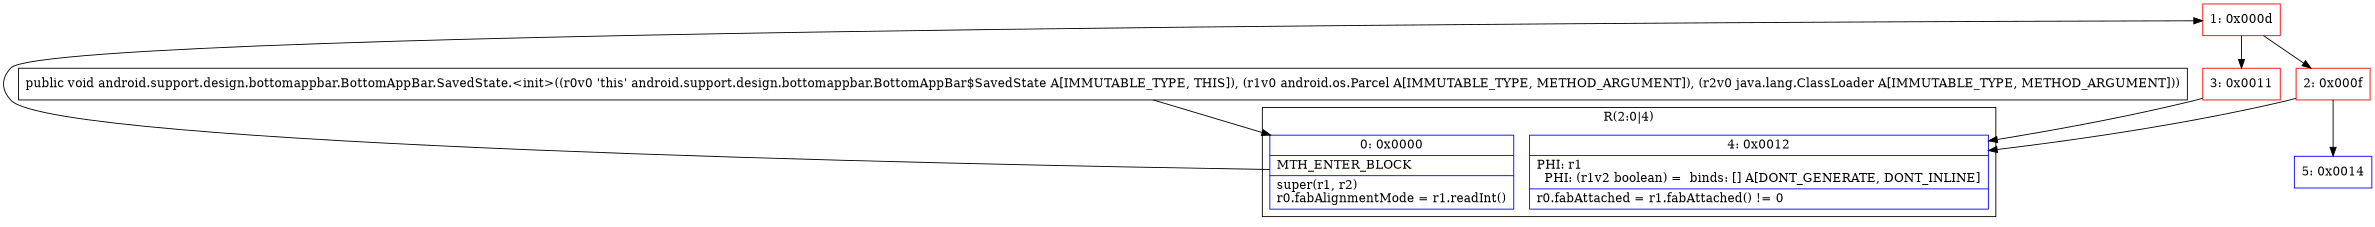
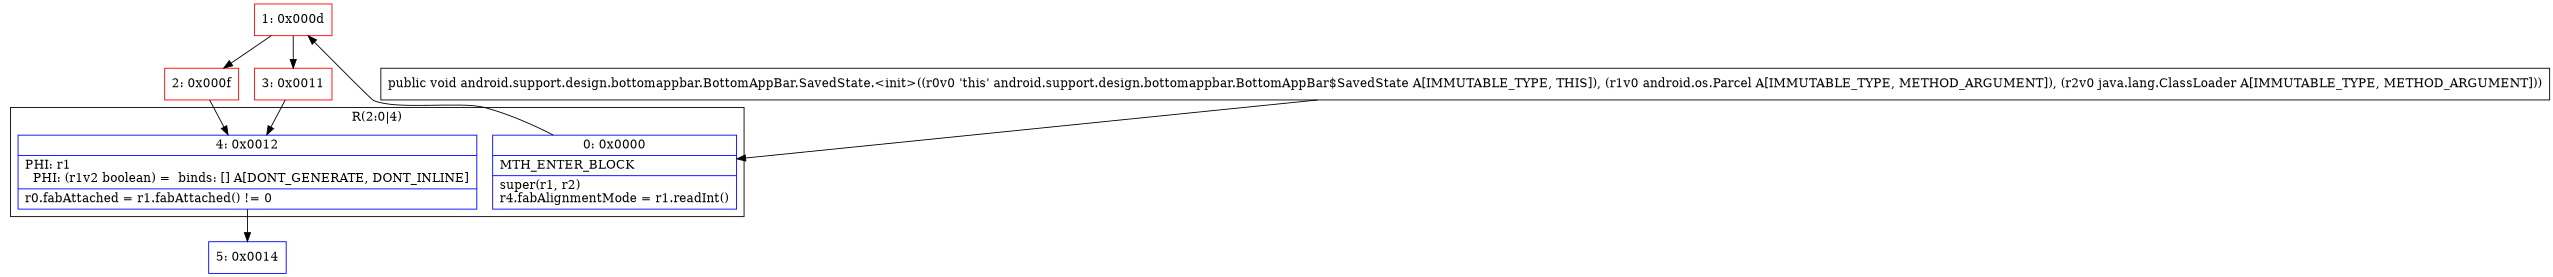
(2333, 124) -> (247, 222)
(1392, 199) -> (615, 199)
